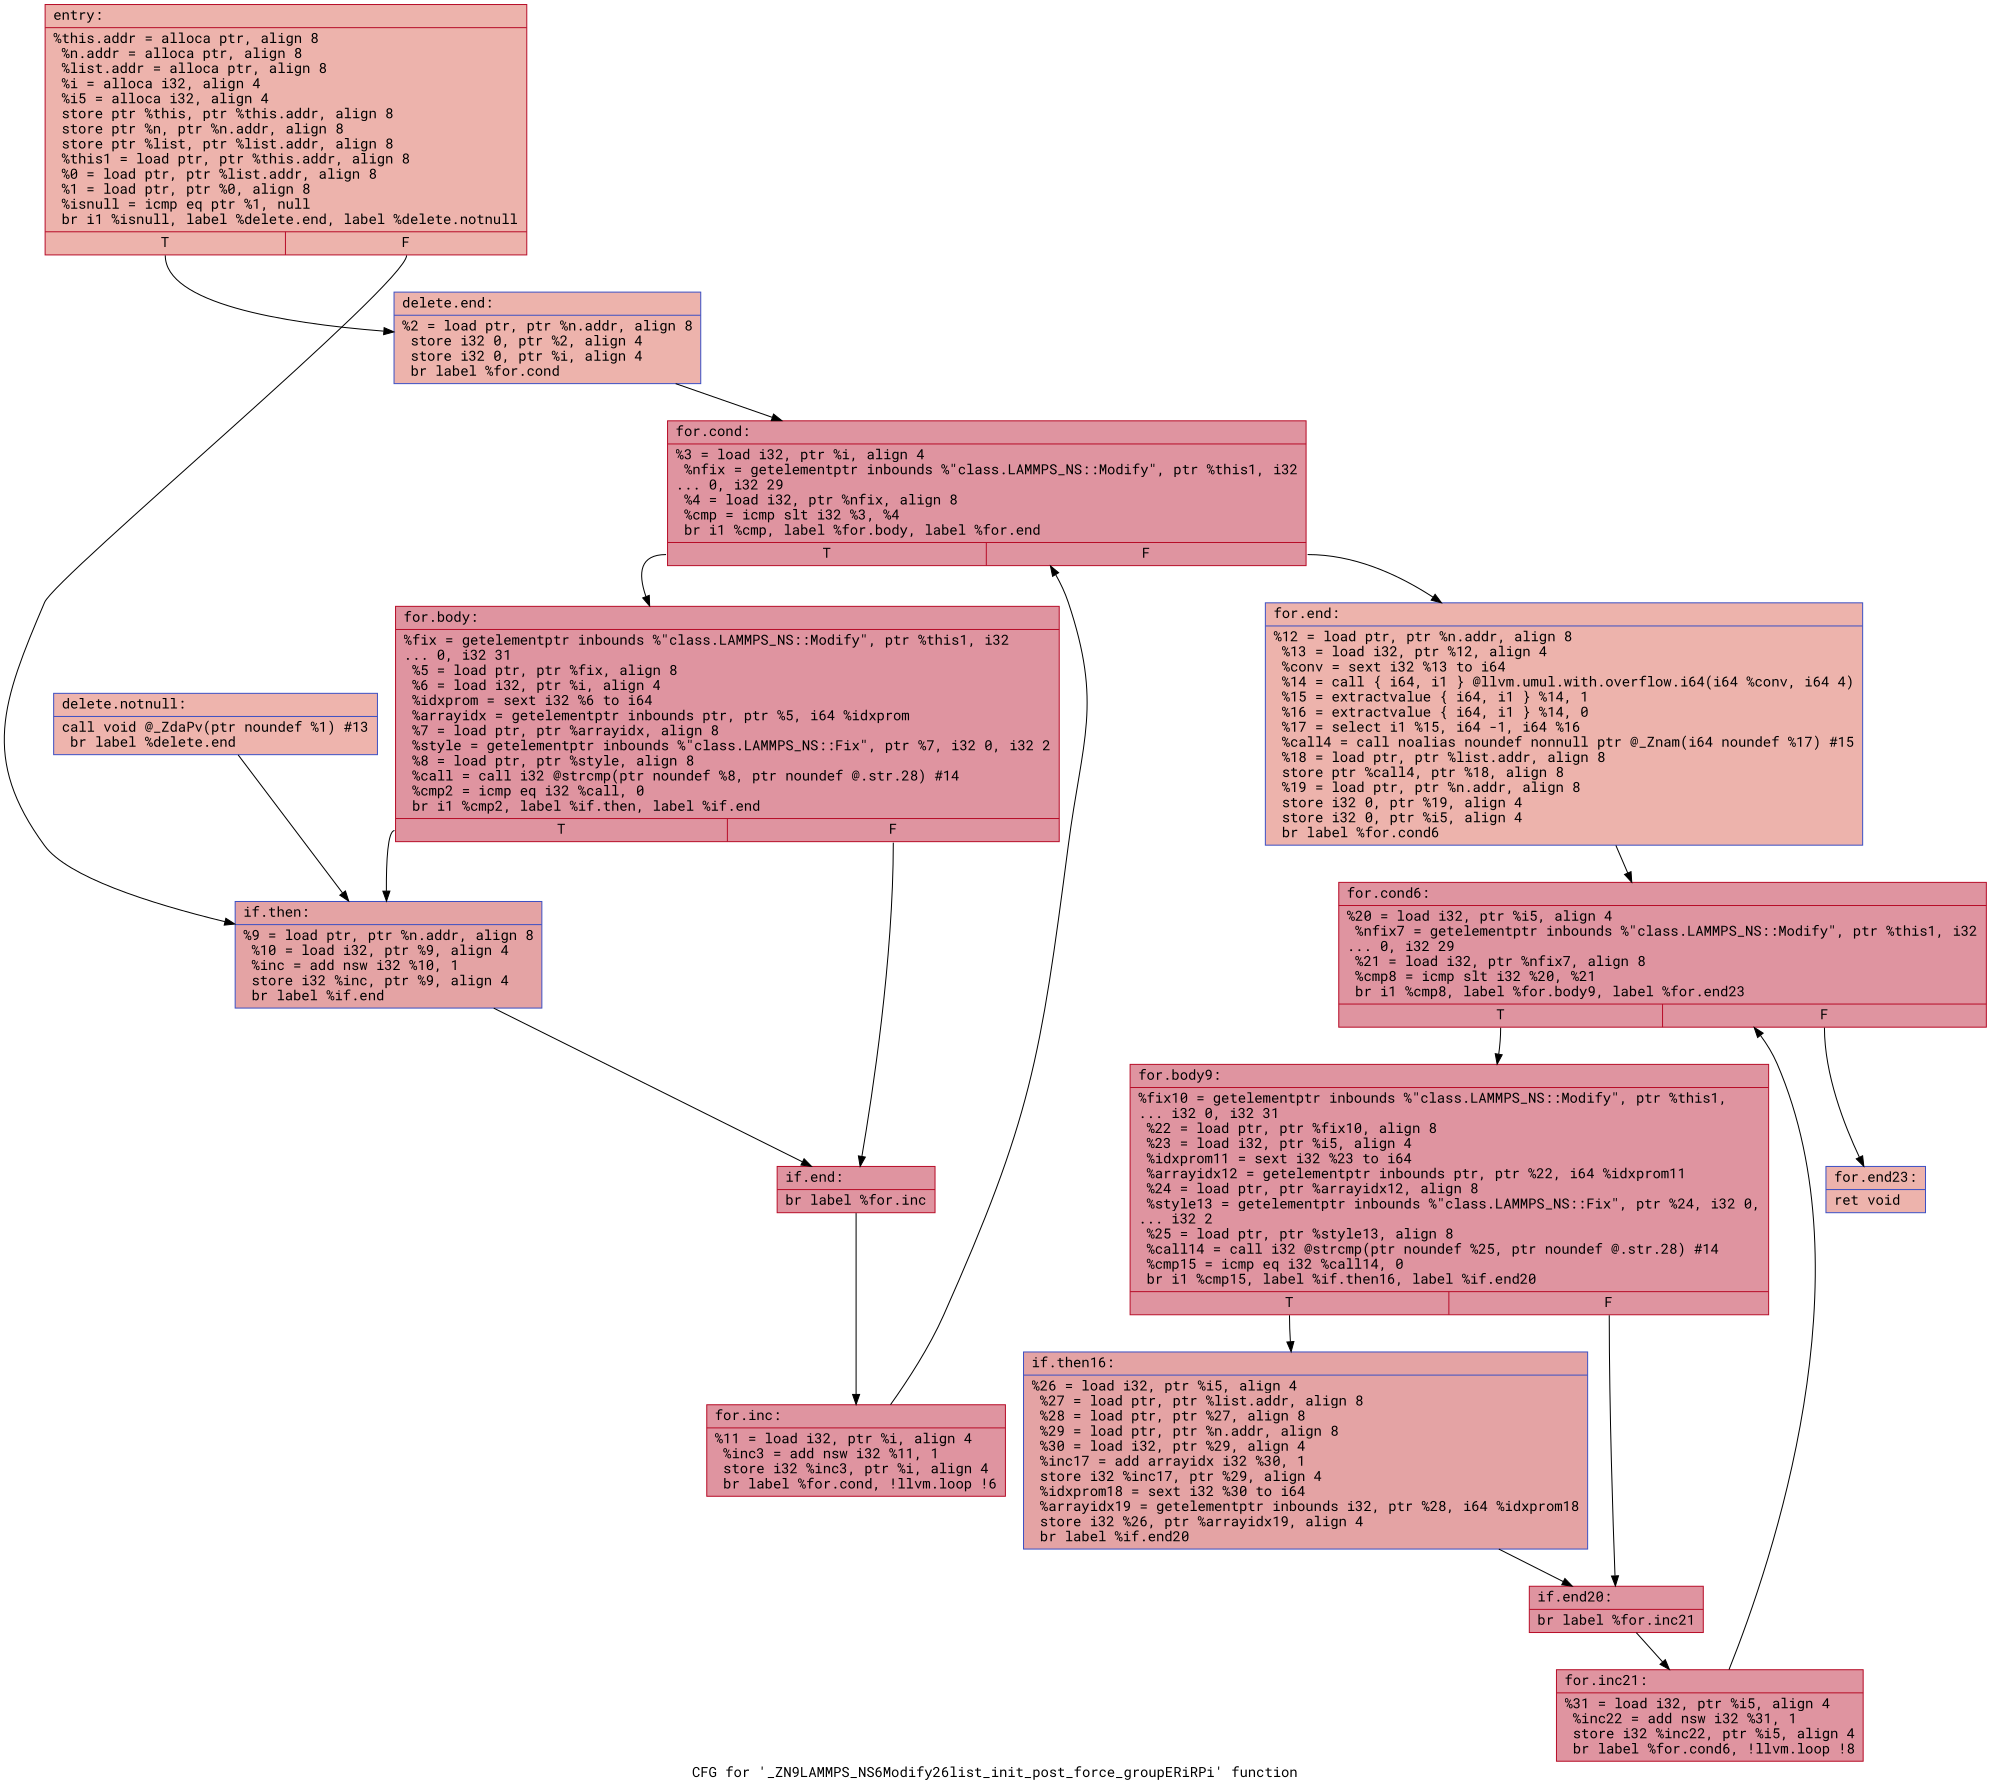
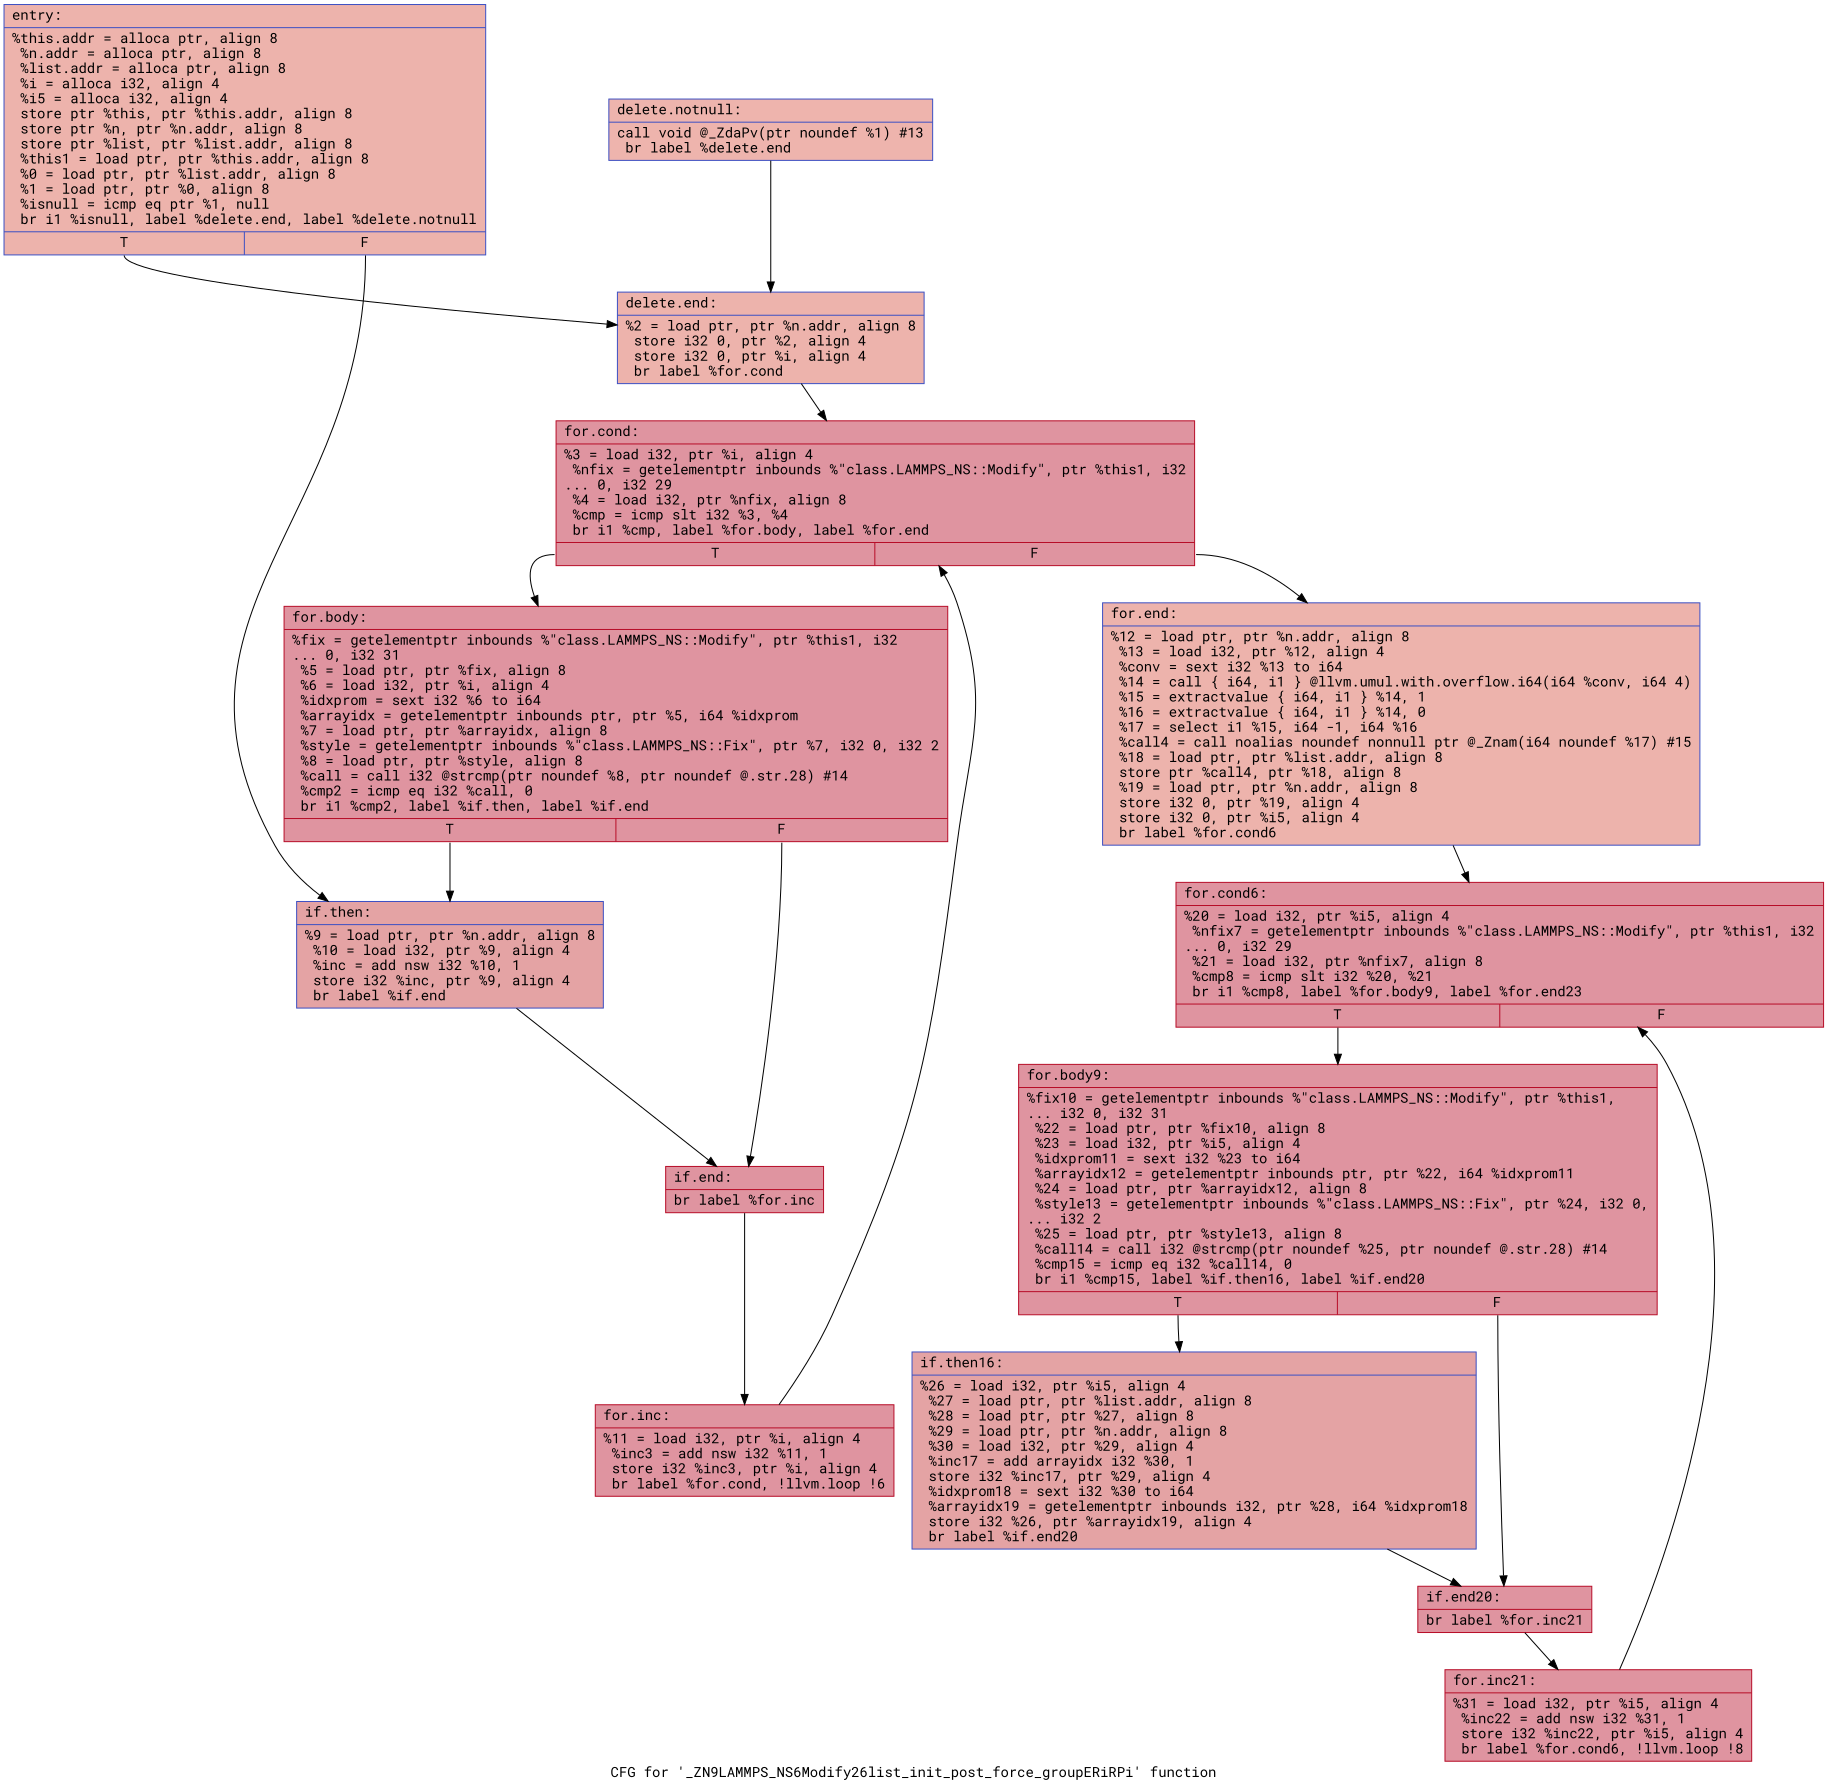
(286, 130) -> (245, 130)
(290, 824) -> (771, 221)
(1876, 1190) -> none
